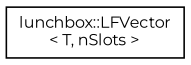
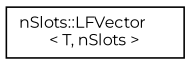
(95, 33) -> (95, 33)
